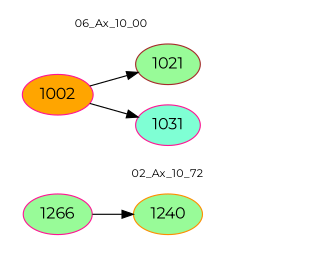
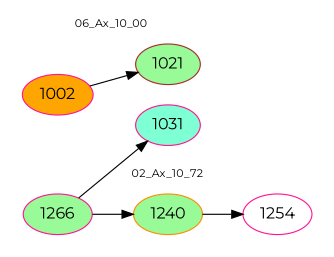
(108, 109) -> (109, 173)
none -> (277, 214)
